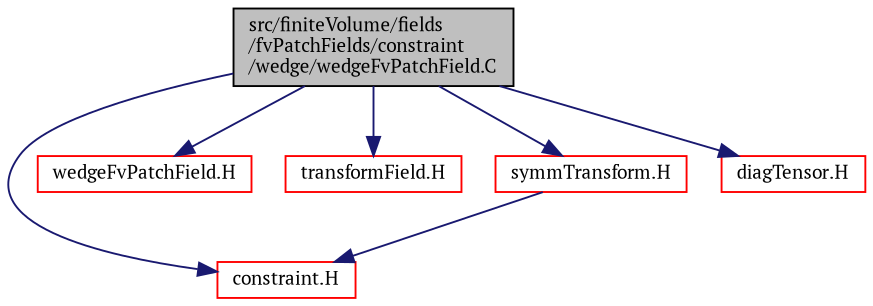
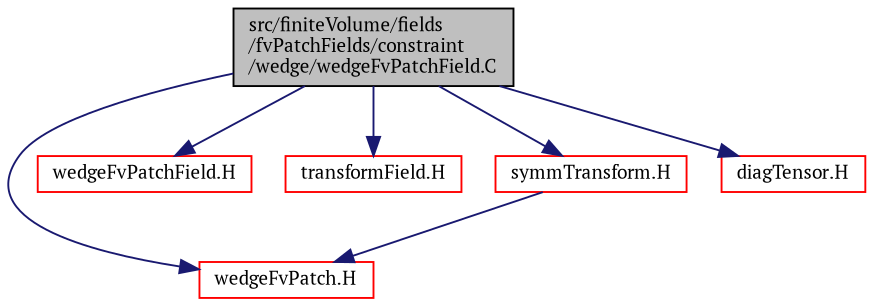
(286, 280) -> (286, 280)
